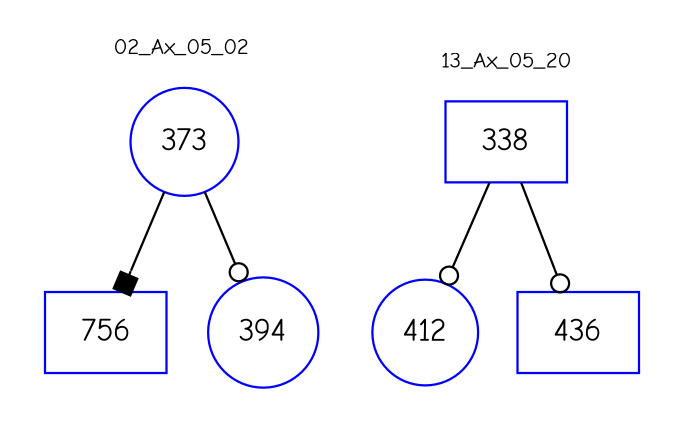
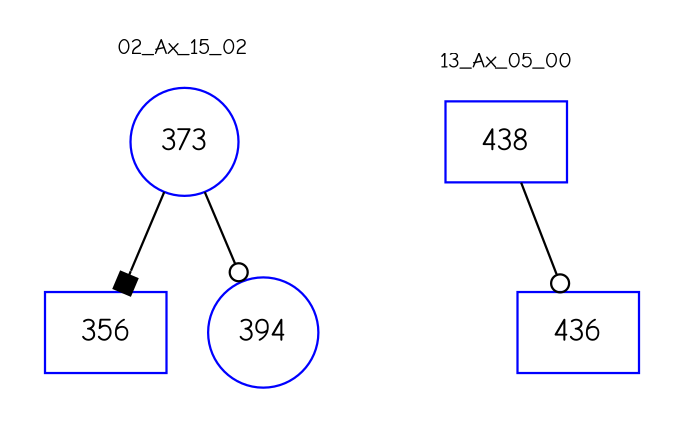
(182, 48) -> (182, 48)
(506, 62) -> (506, 62)
(506, 142) -> (506, 142)
(106, 333) -> (106, 333)
(425, 333) -> none
